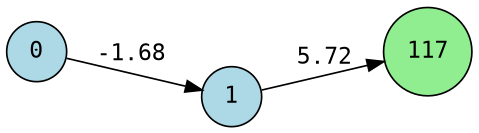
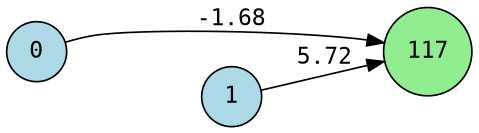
(126, 72) -> (216, 31)
